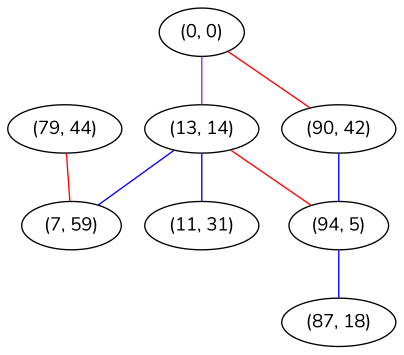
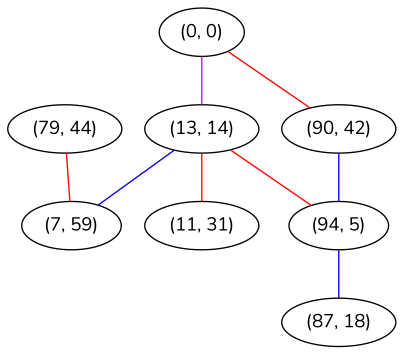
(202, 177) -> (202, 177)
